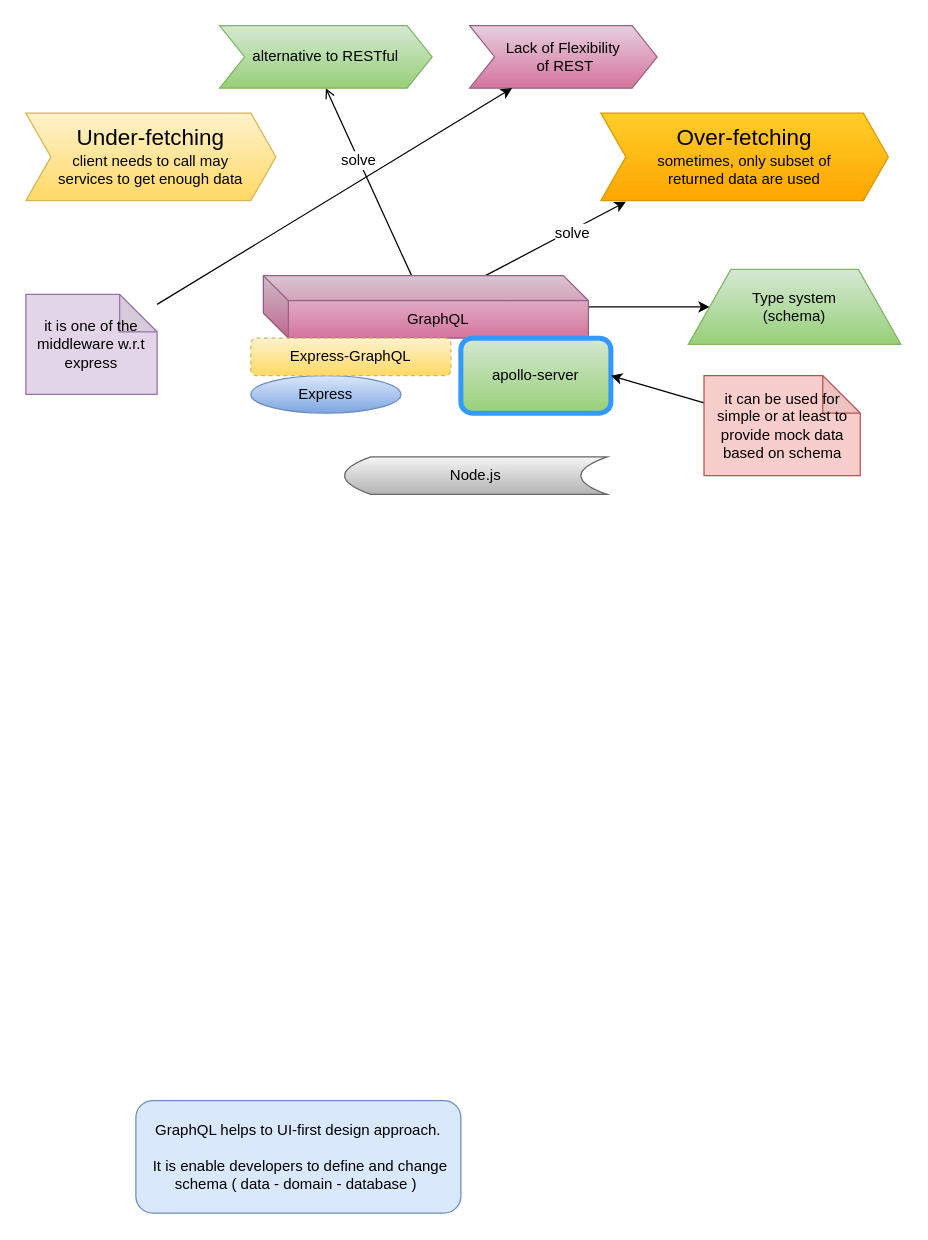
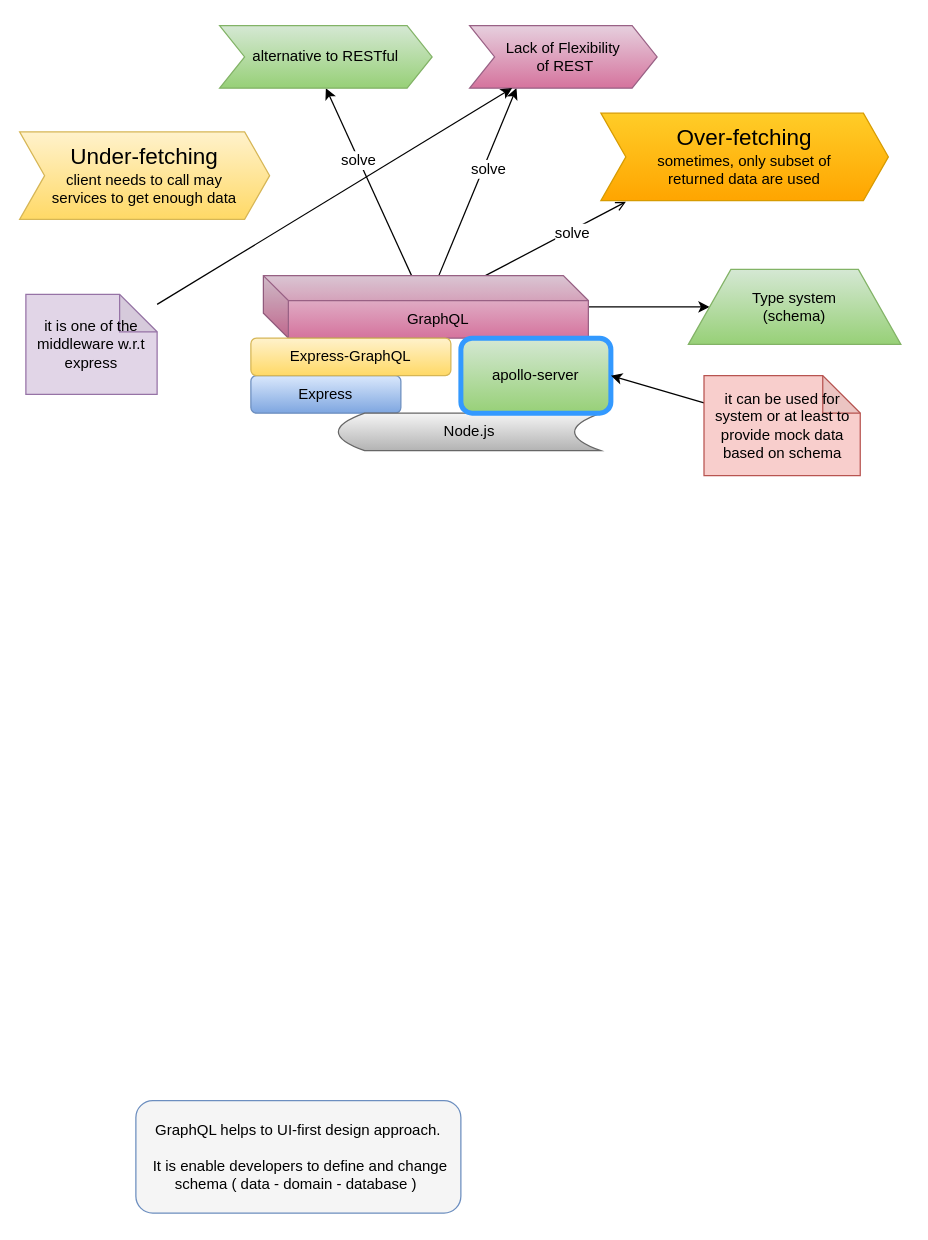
(328, 94) -> (330, 97)
(151, 157) -> (144, 176)
none -> (476, 186)
(617, 206) -> (620, 205)
(351, 357) -> (351, 357)
(326, 394) -> (326, 394)
(783, 426) -> (783, 426)
(476, 476) -> (469, 432)
(298, 1157) -> (298, 1157)
